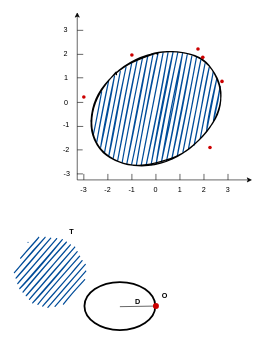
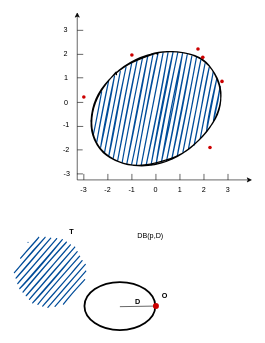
none -> (150, 236)
